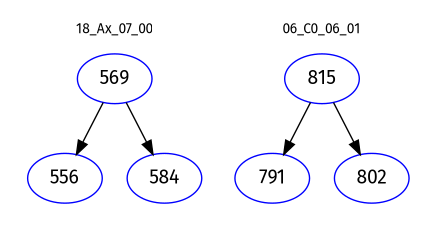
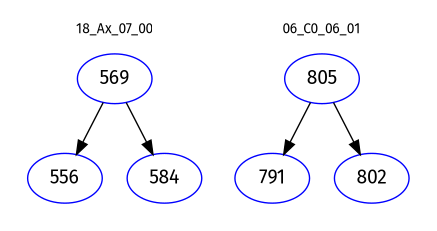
(322, 79) -> (322, 79)
